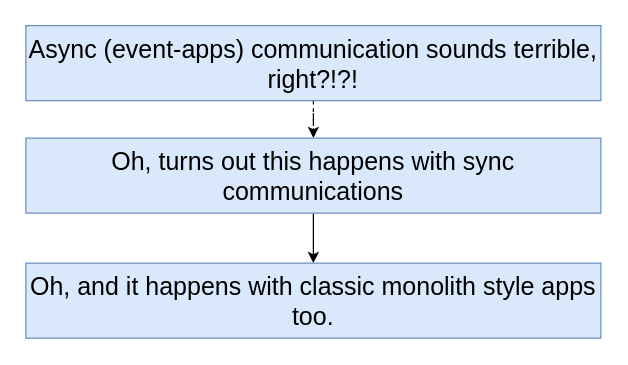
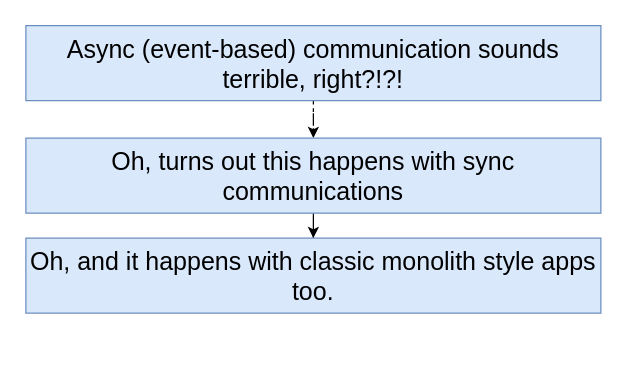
(313, 63) -> (313, 63)
(313, 301) -> (313, 276)
